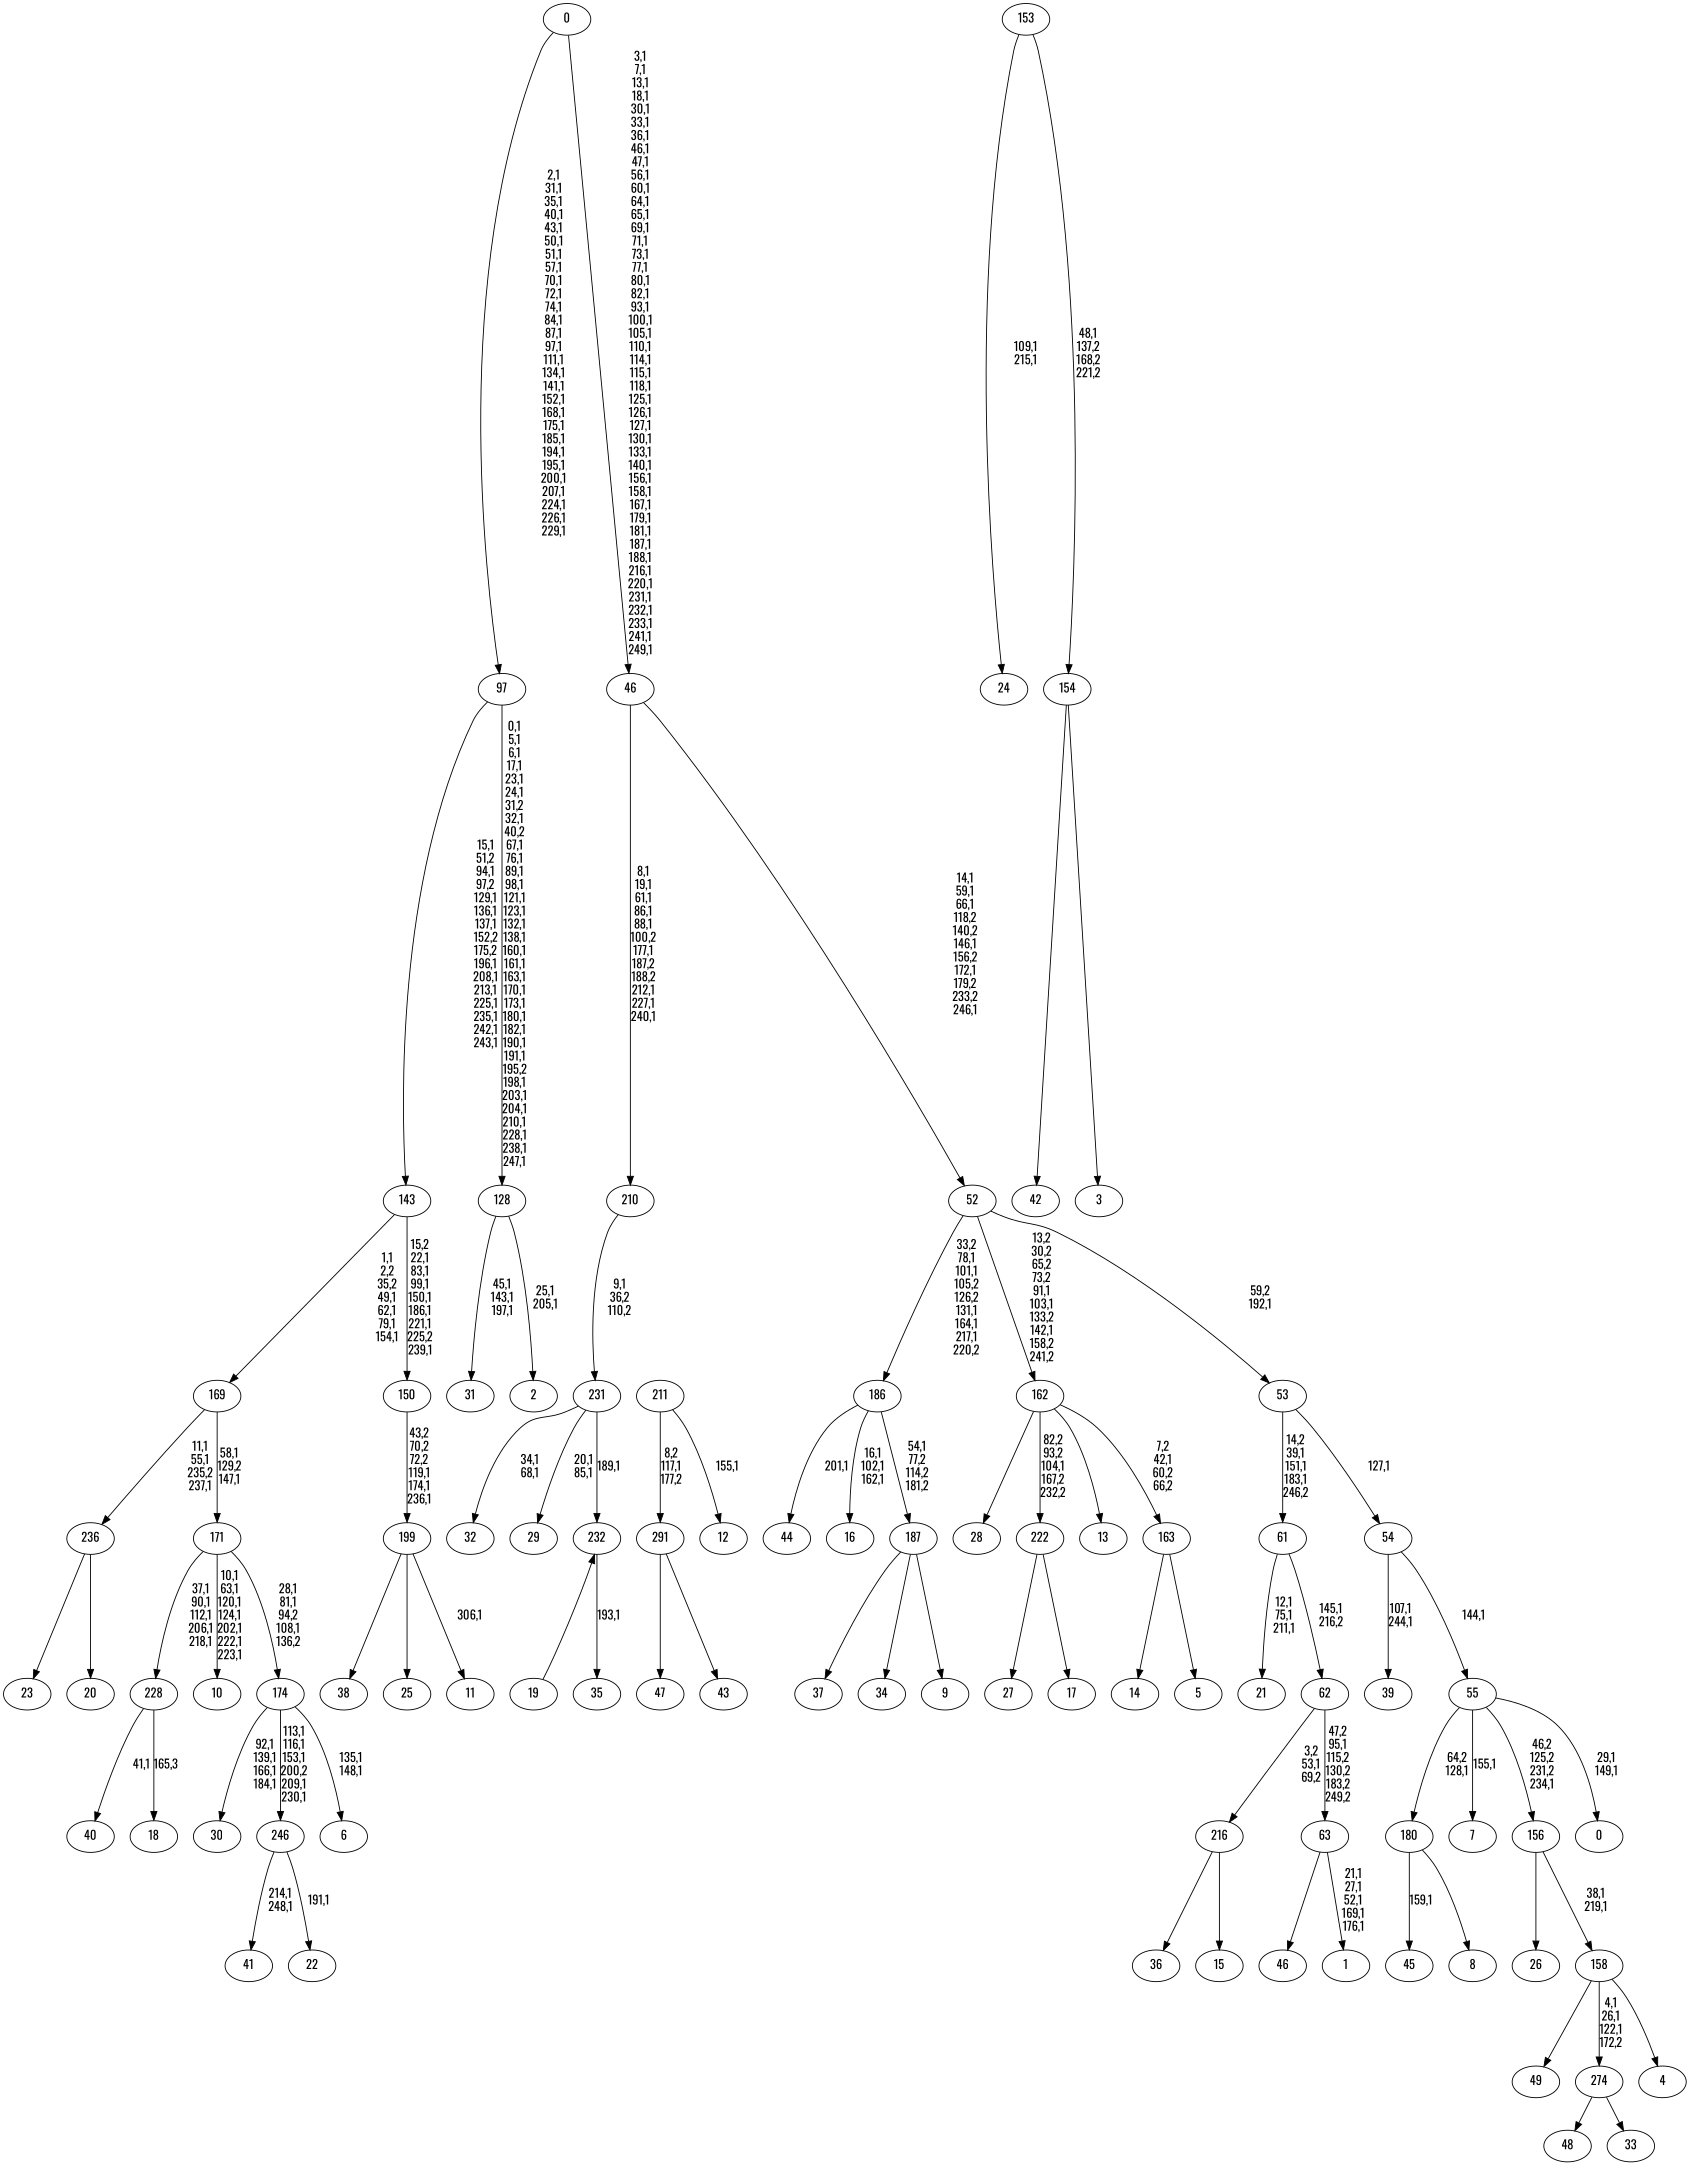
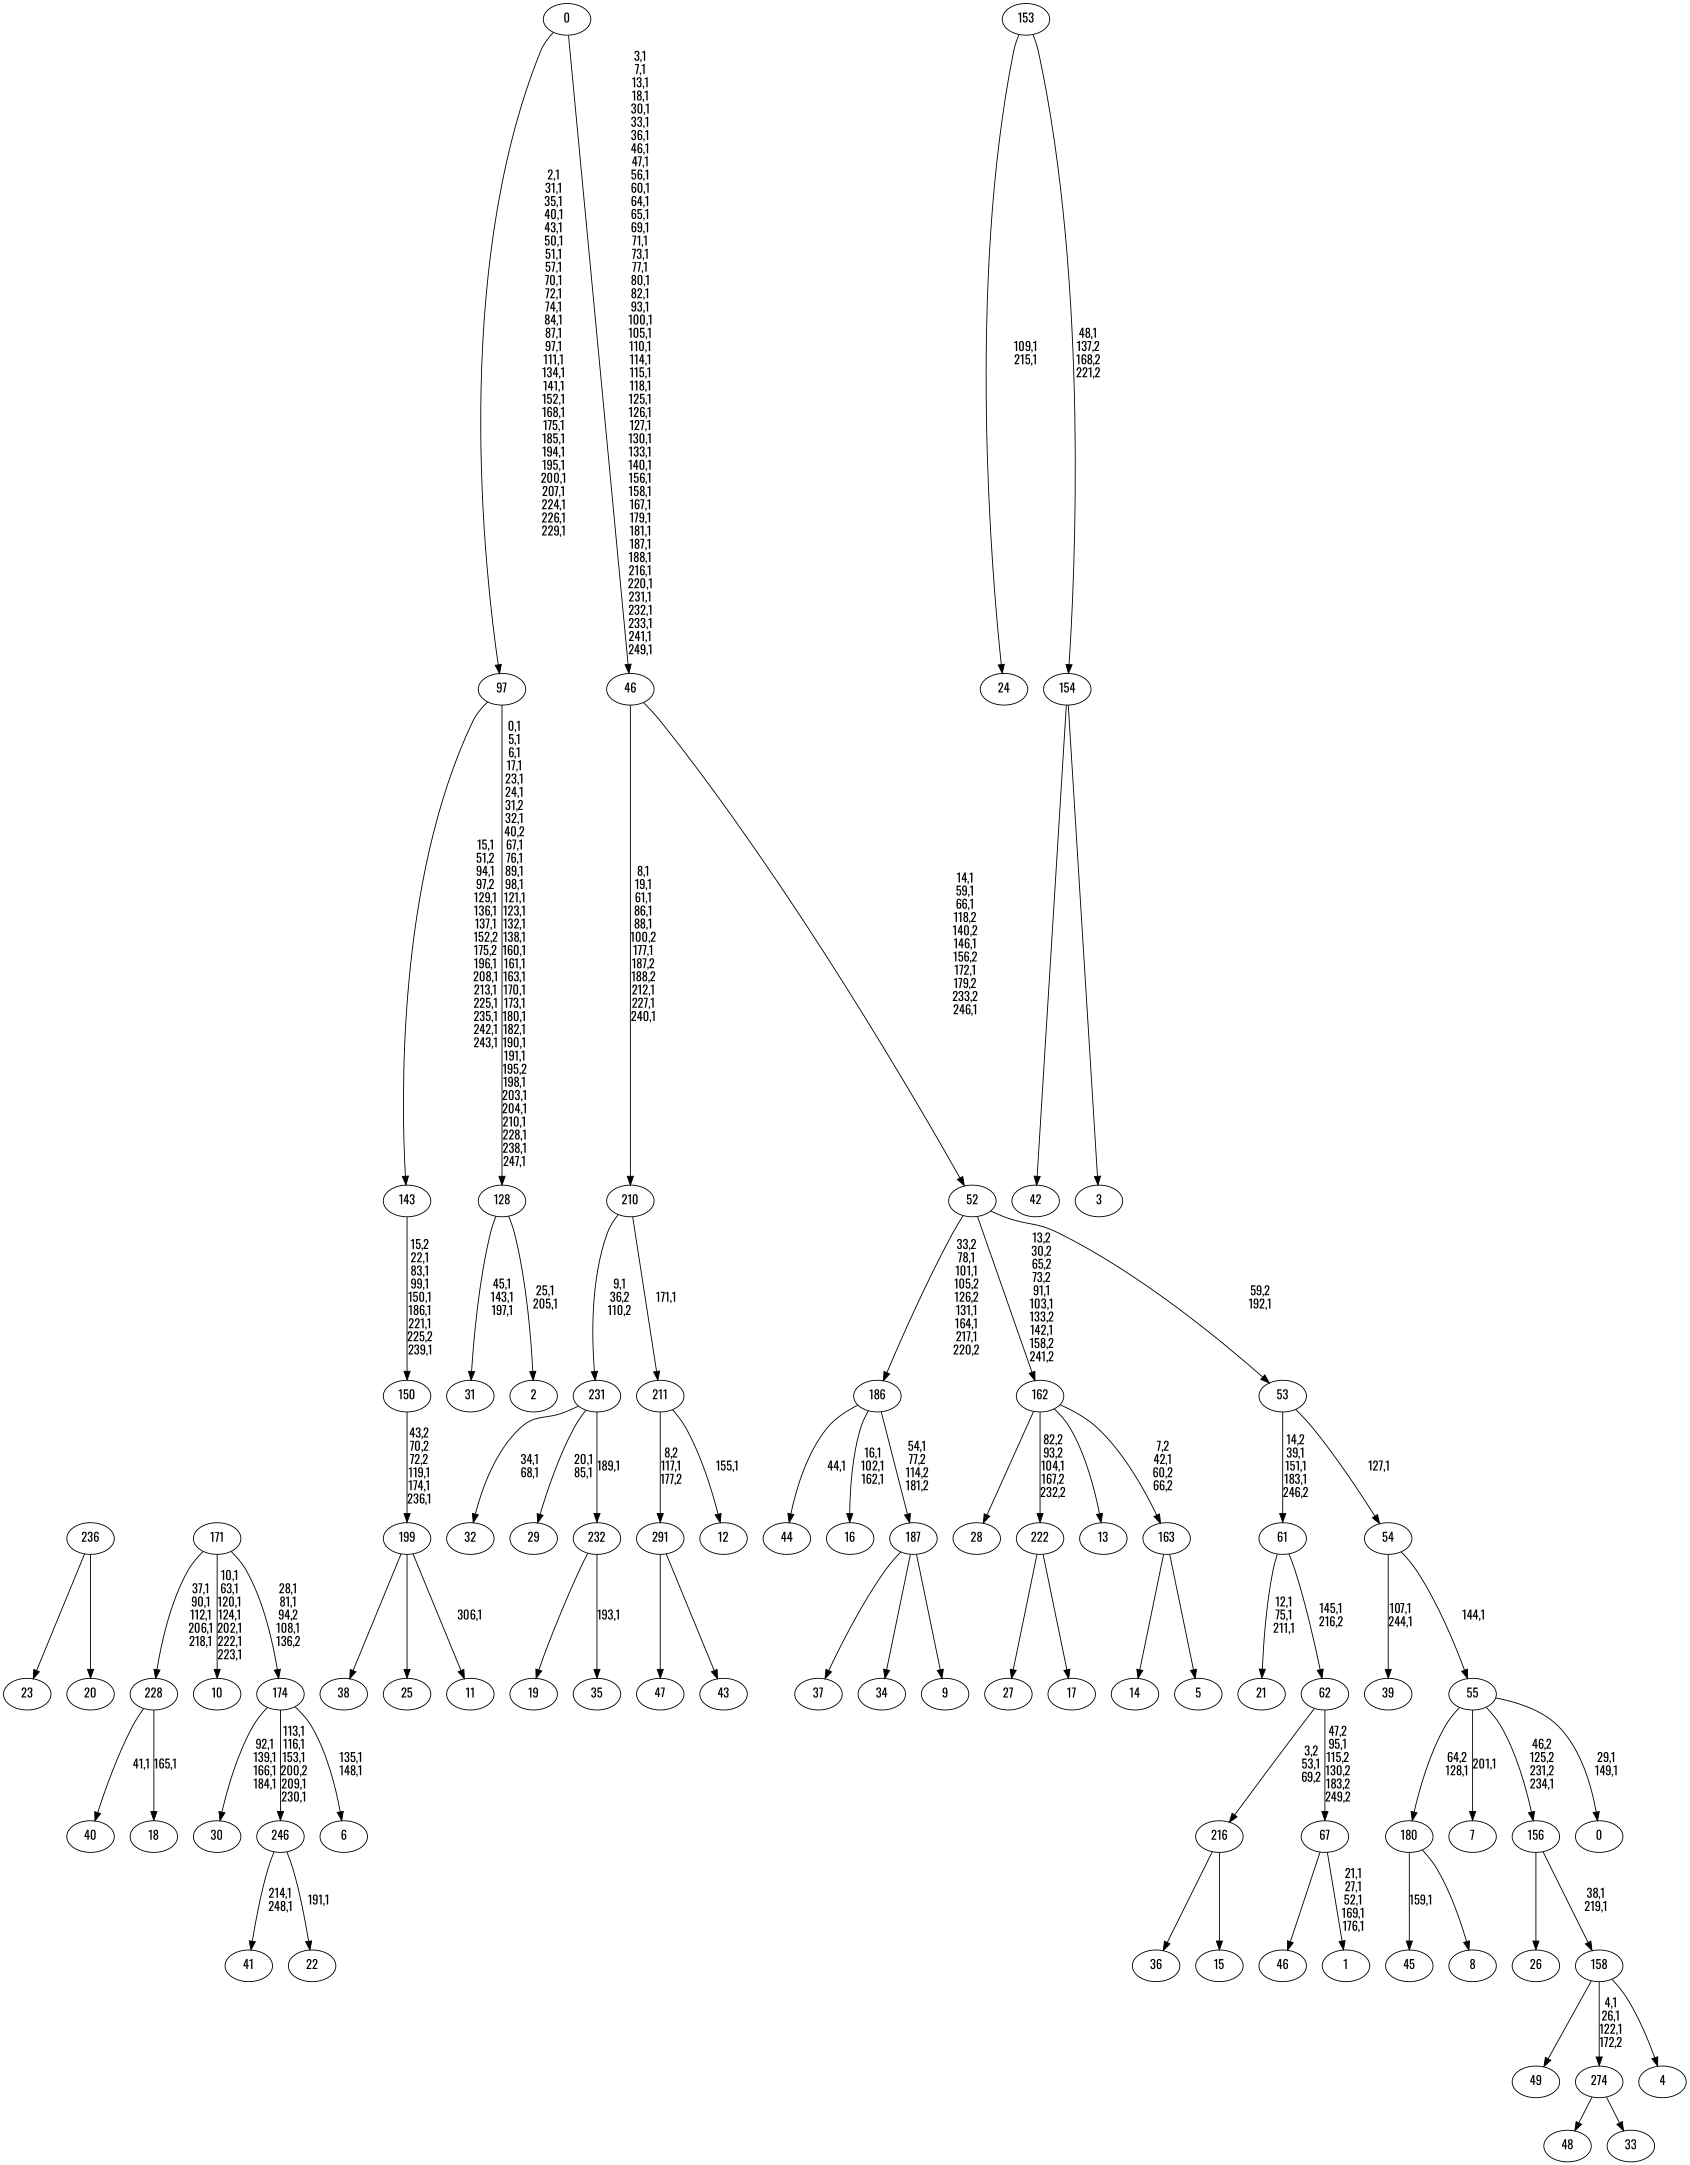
none -> (645, 1294)
(217, 1396) -> none
(837, 1467) -> (837, 1467)
(569, 1622) -> (562, 1611)
(166, 1765) -> (166, 1765)
(1485, 1765) -> (1485, 1765)
(1325, 1837) -> (1325, 1837)
